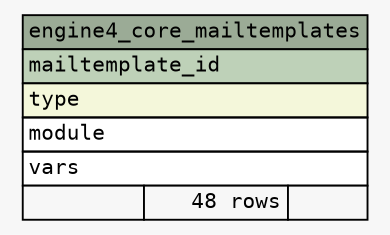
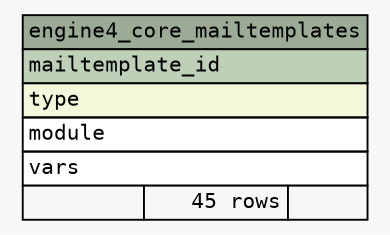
(237, 202) -> (237, 202)
